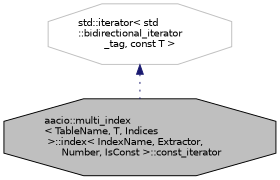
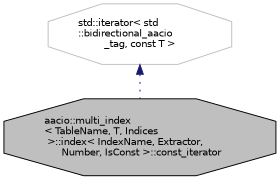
(140, 34) -> (140, 34)
